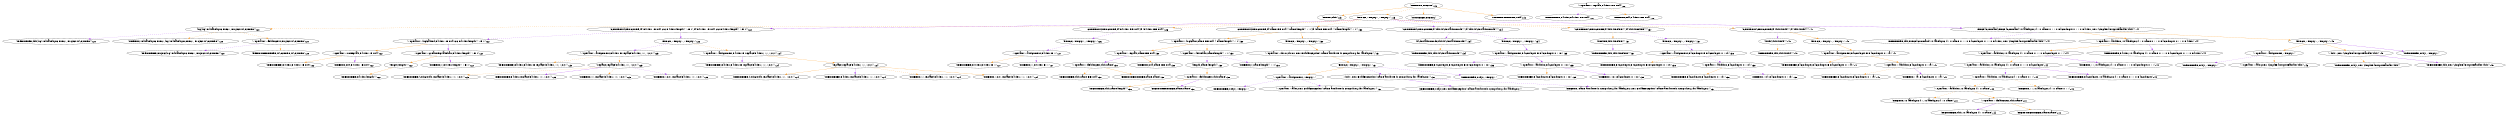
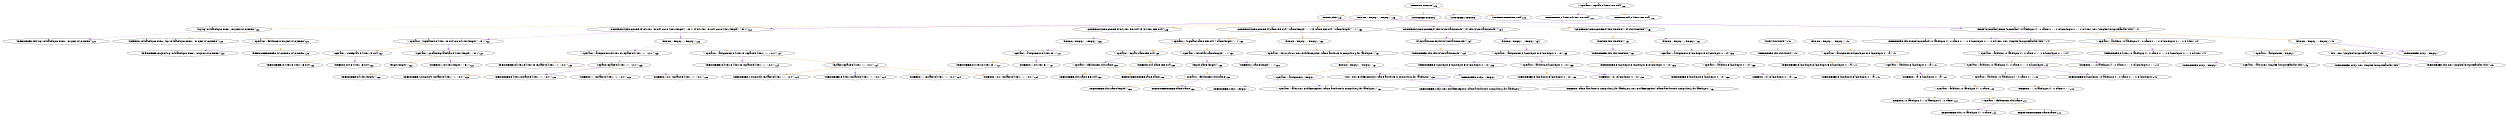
(1376, 11) -> (1376, 11)
none -> (1463, 18)
(1778, 29) -> none
